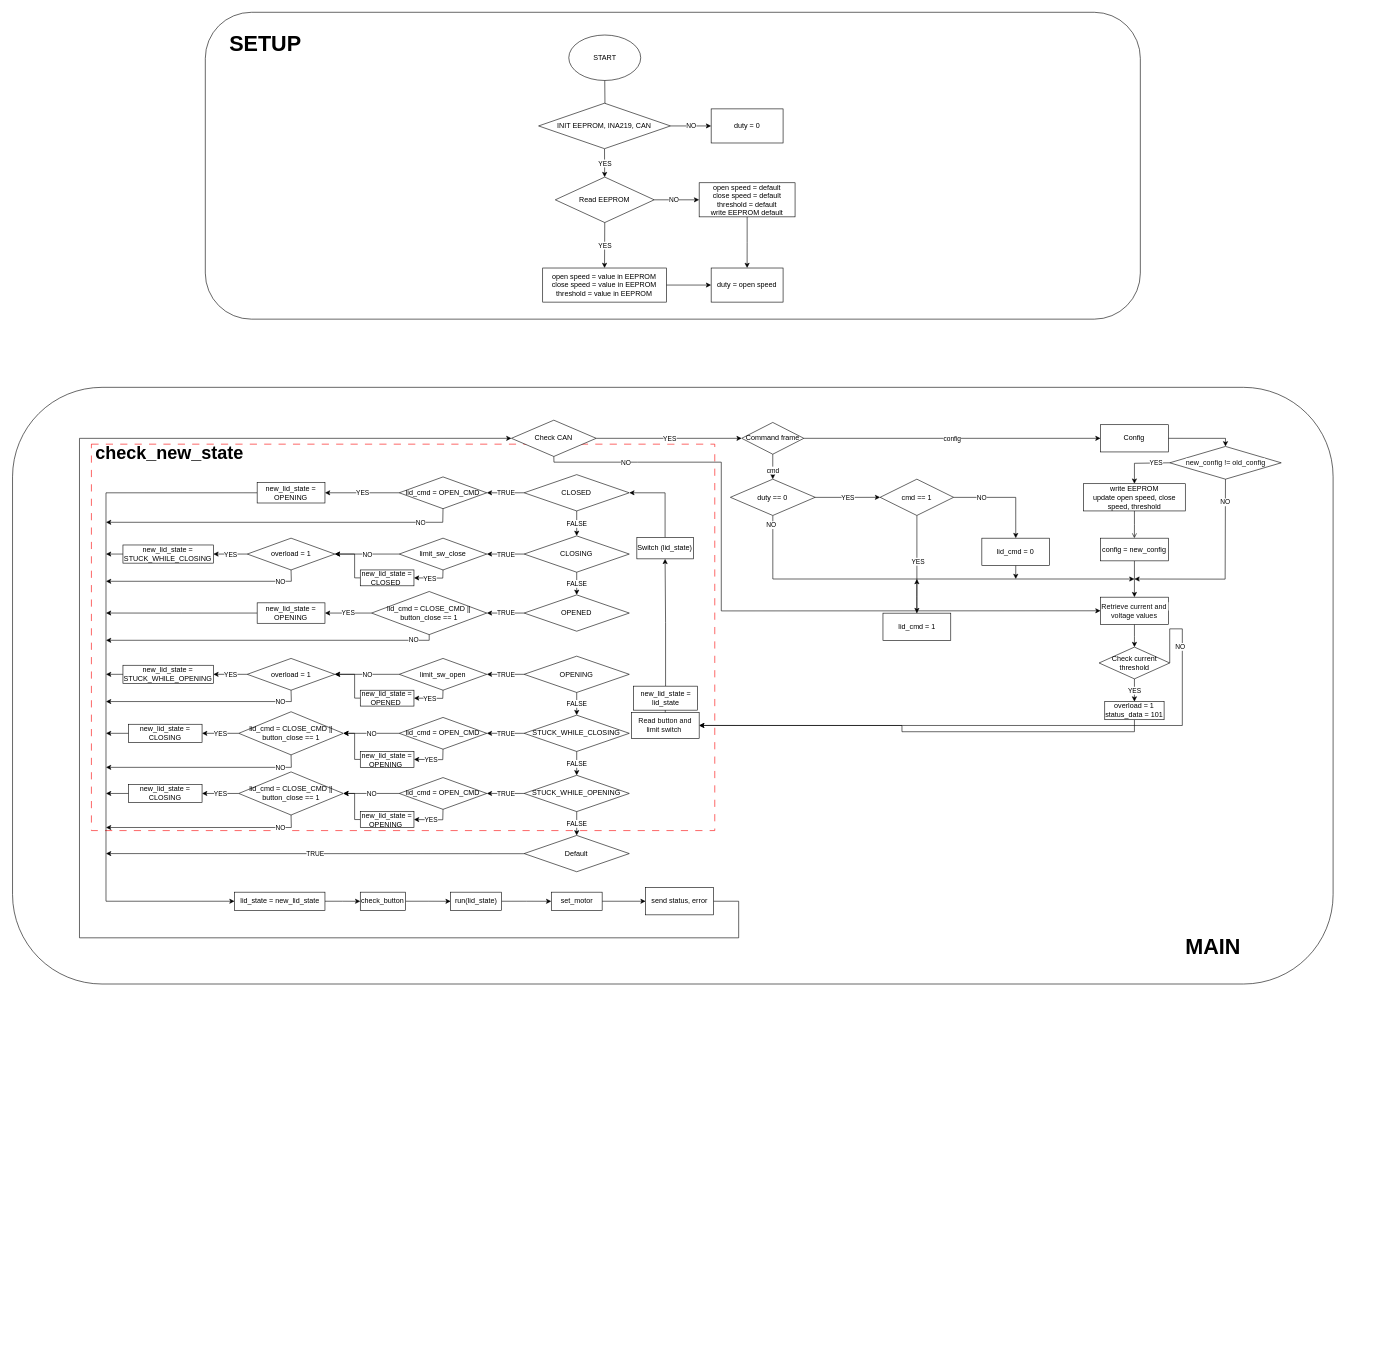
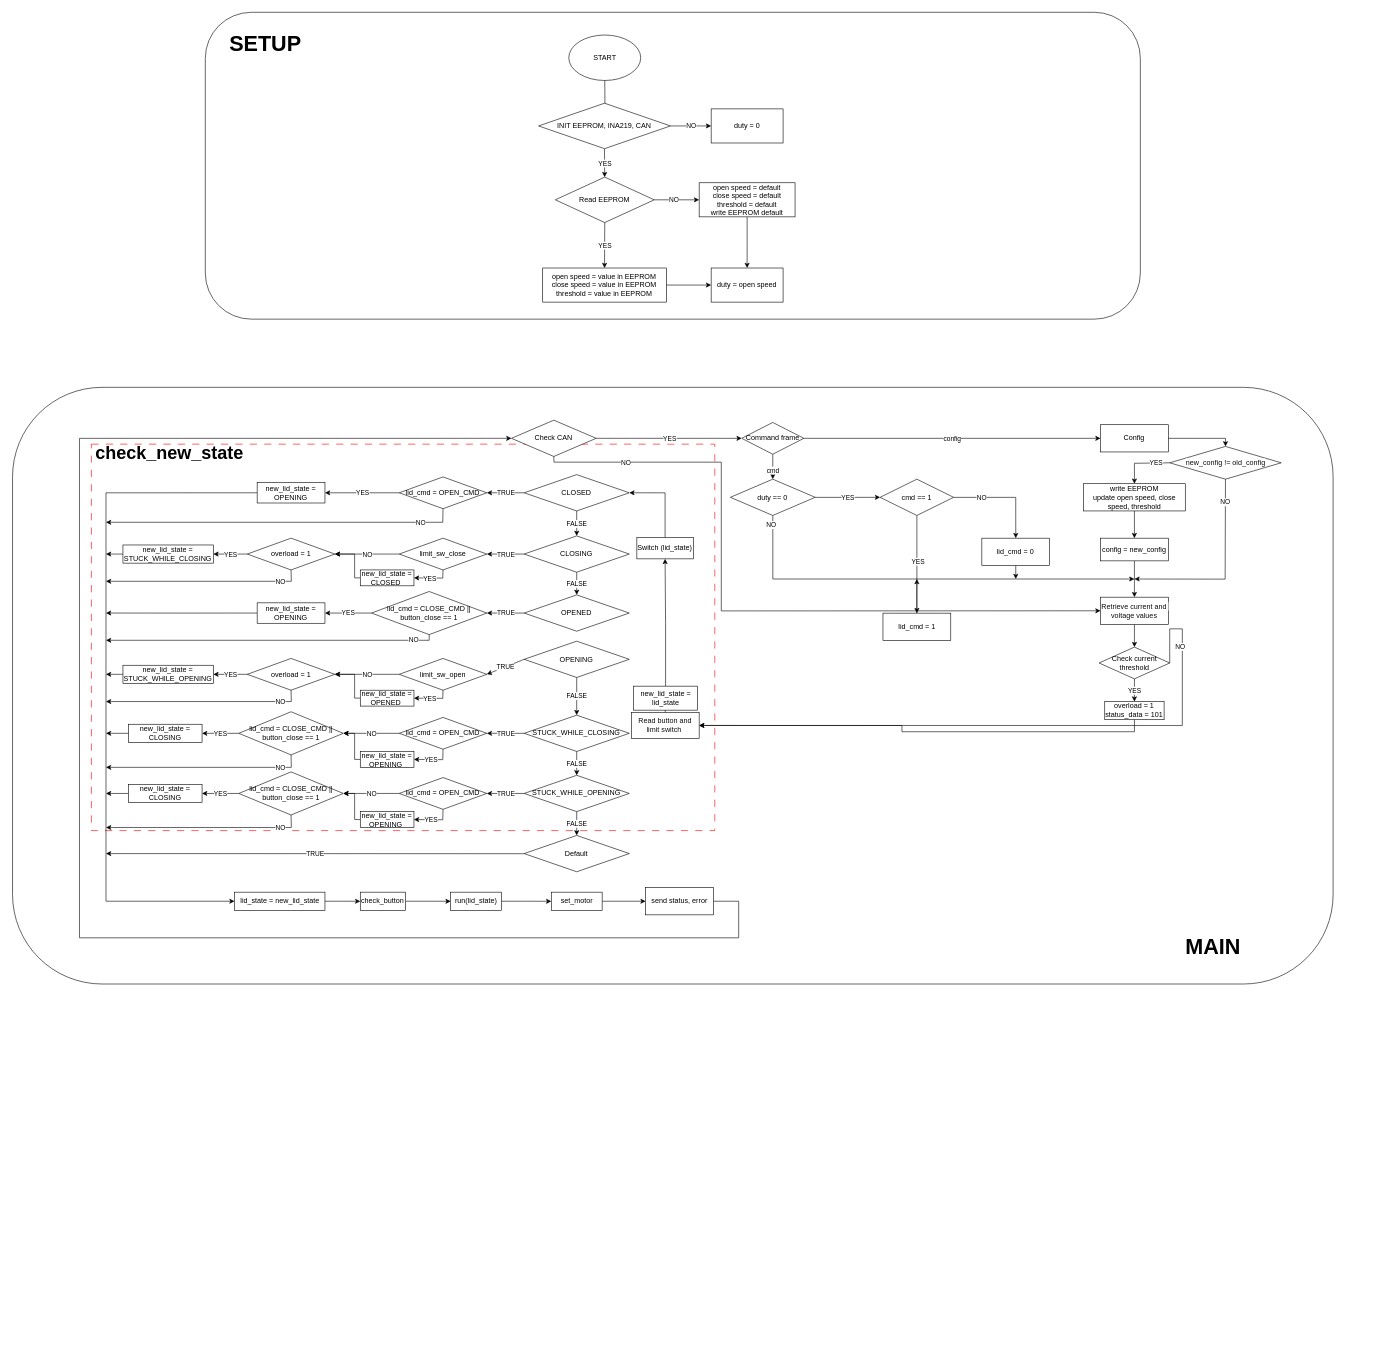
(1135, 534) -> (1135, 532)
(577, 675) -> (577, 660)
